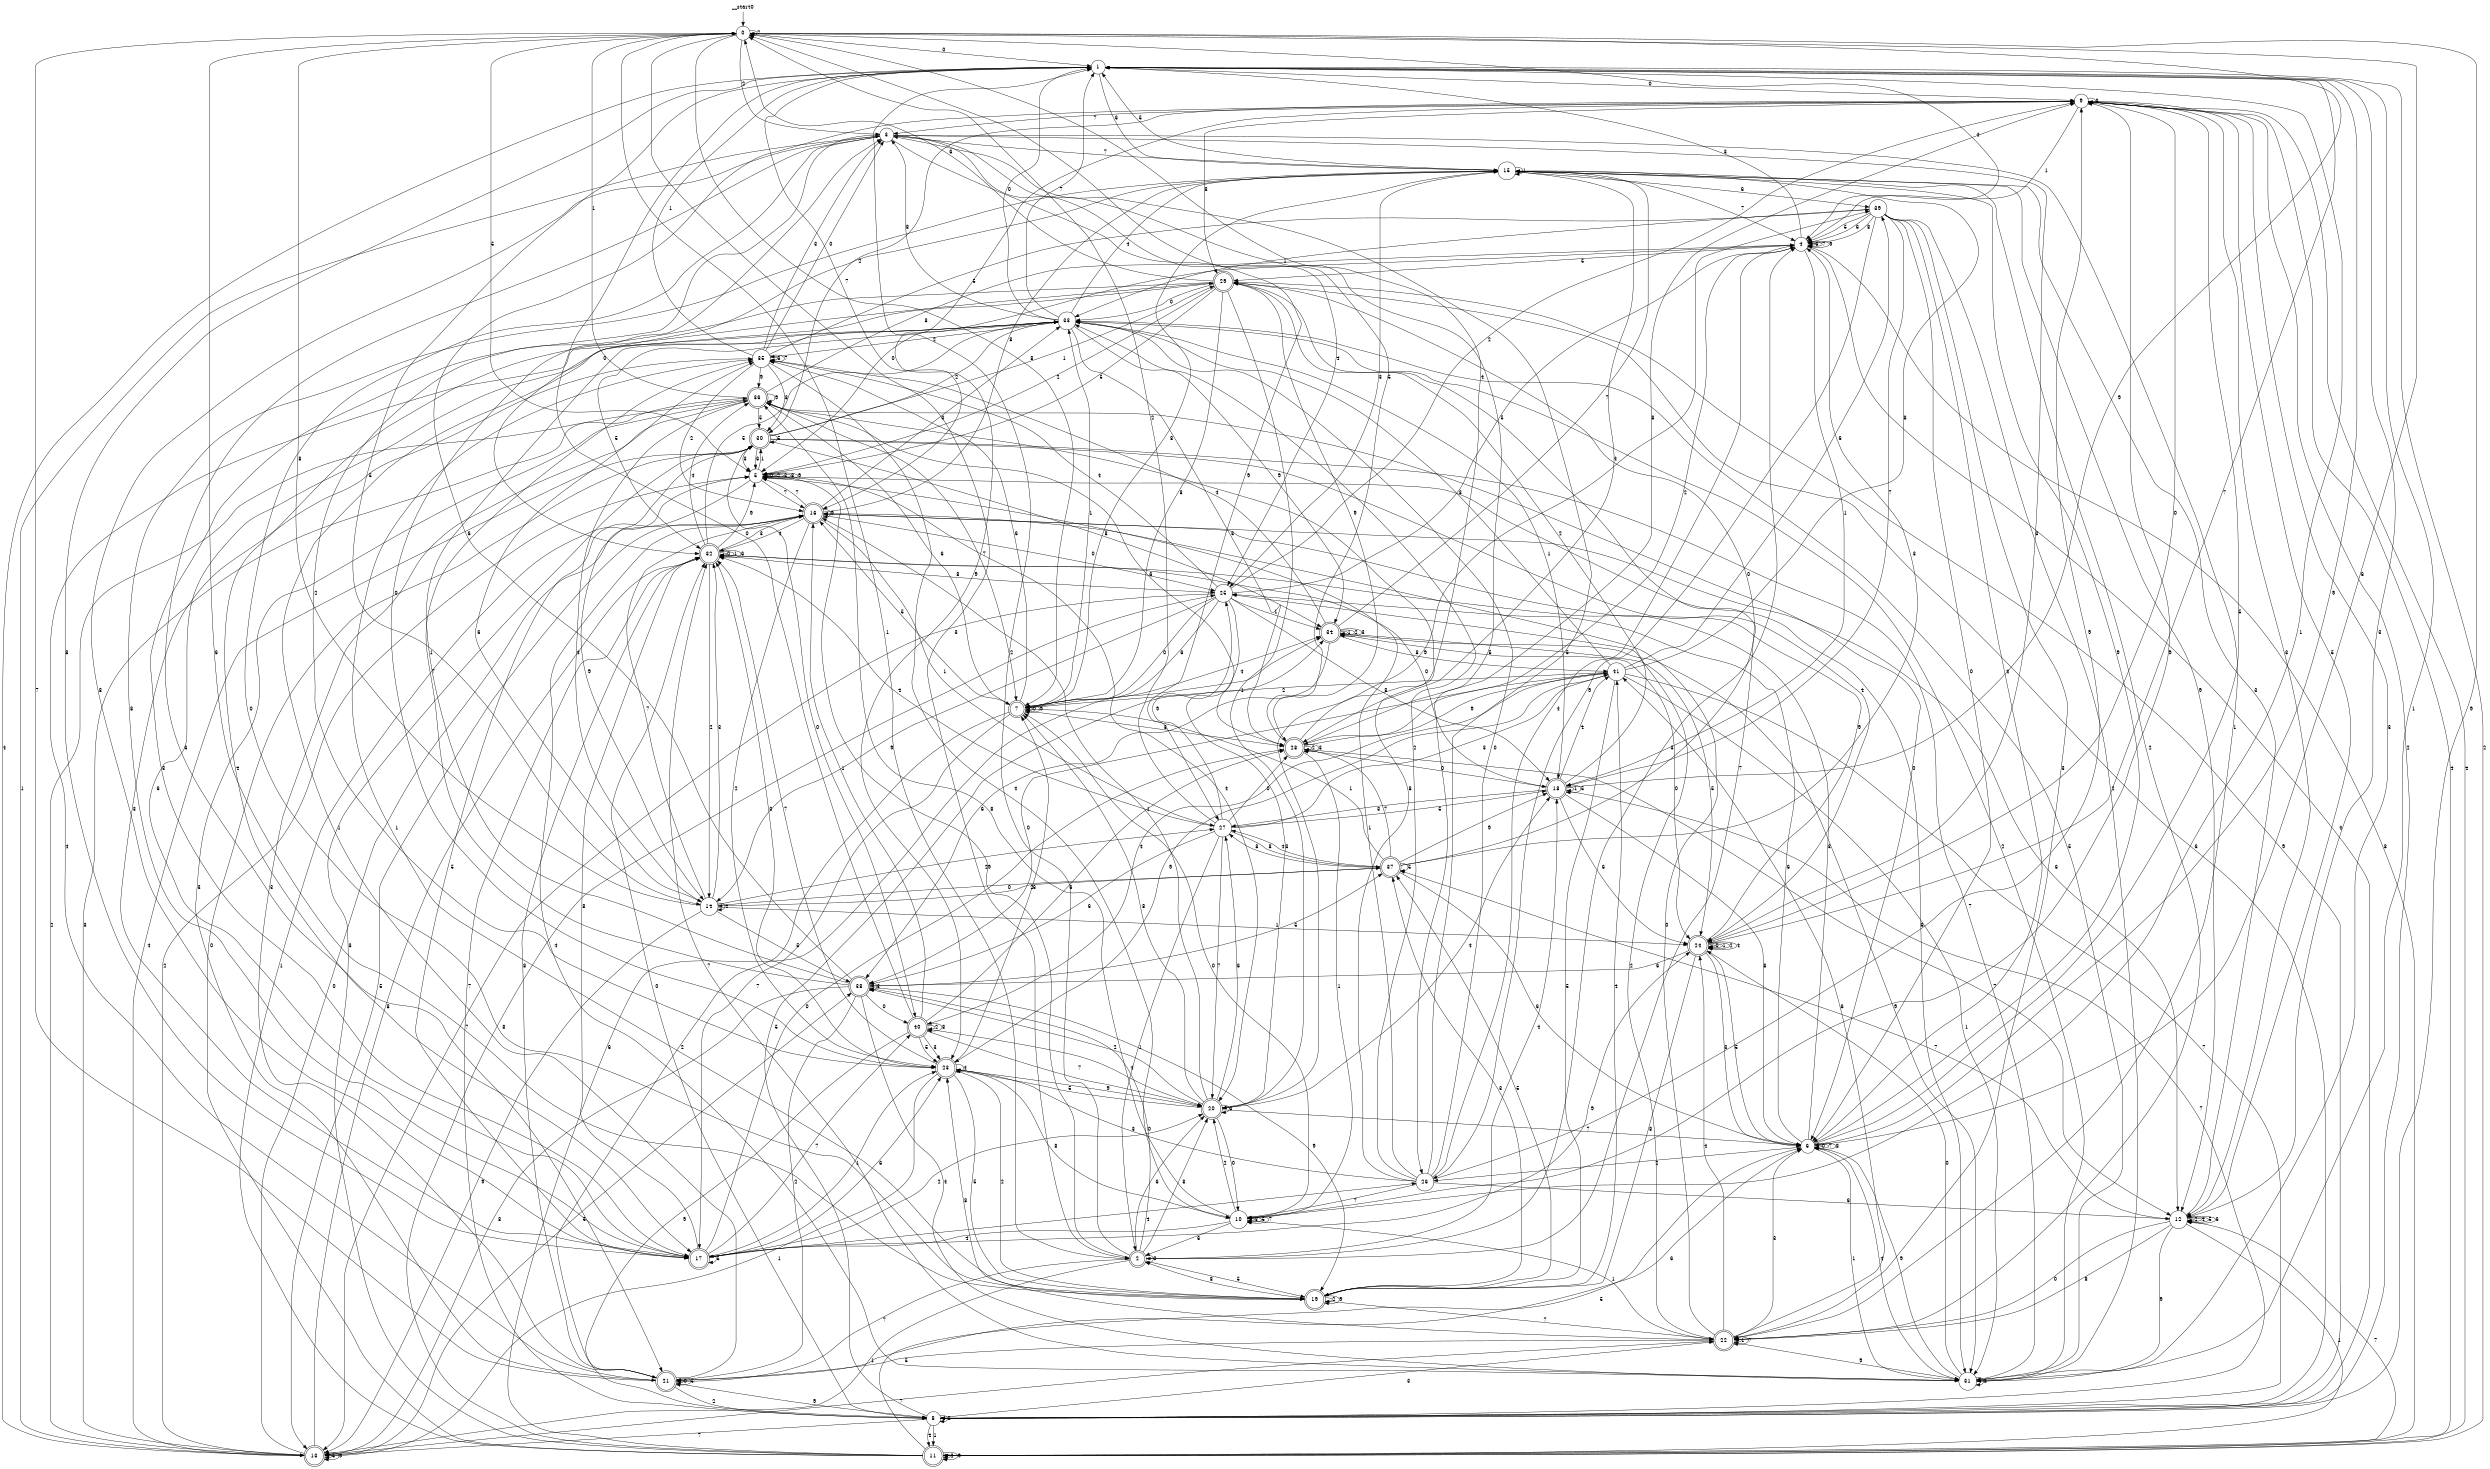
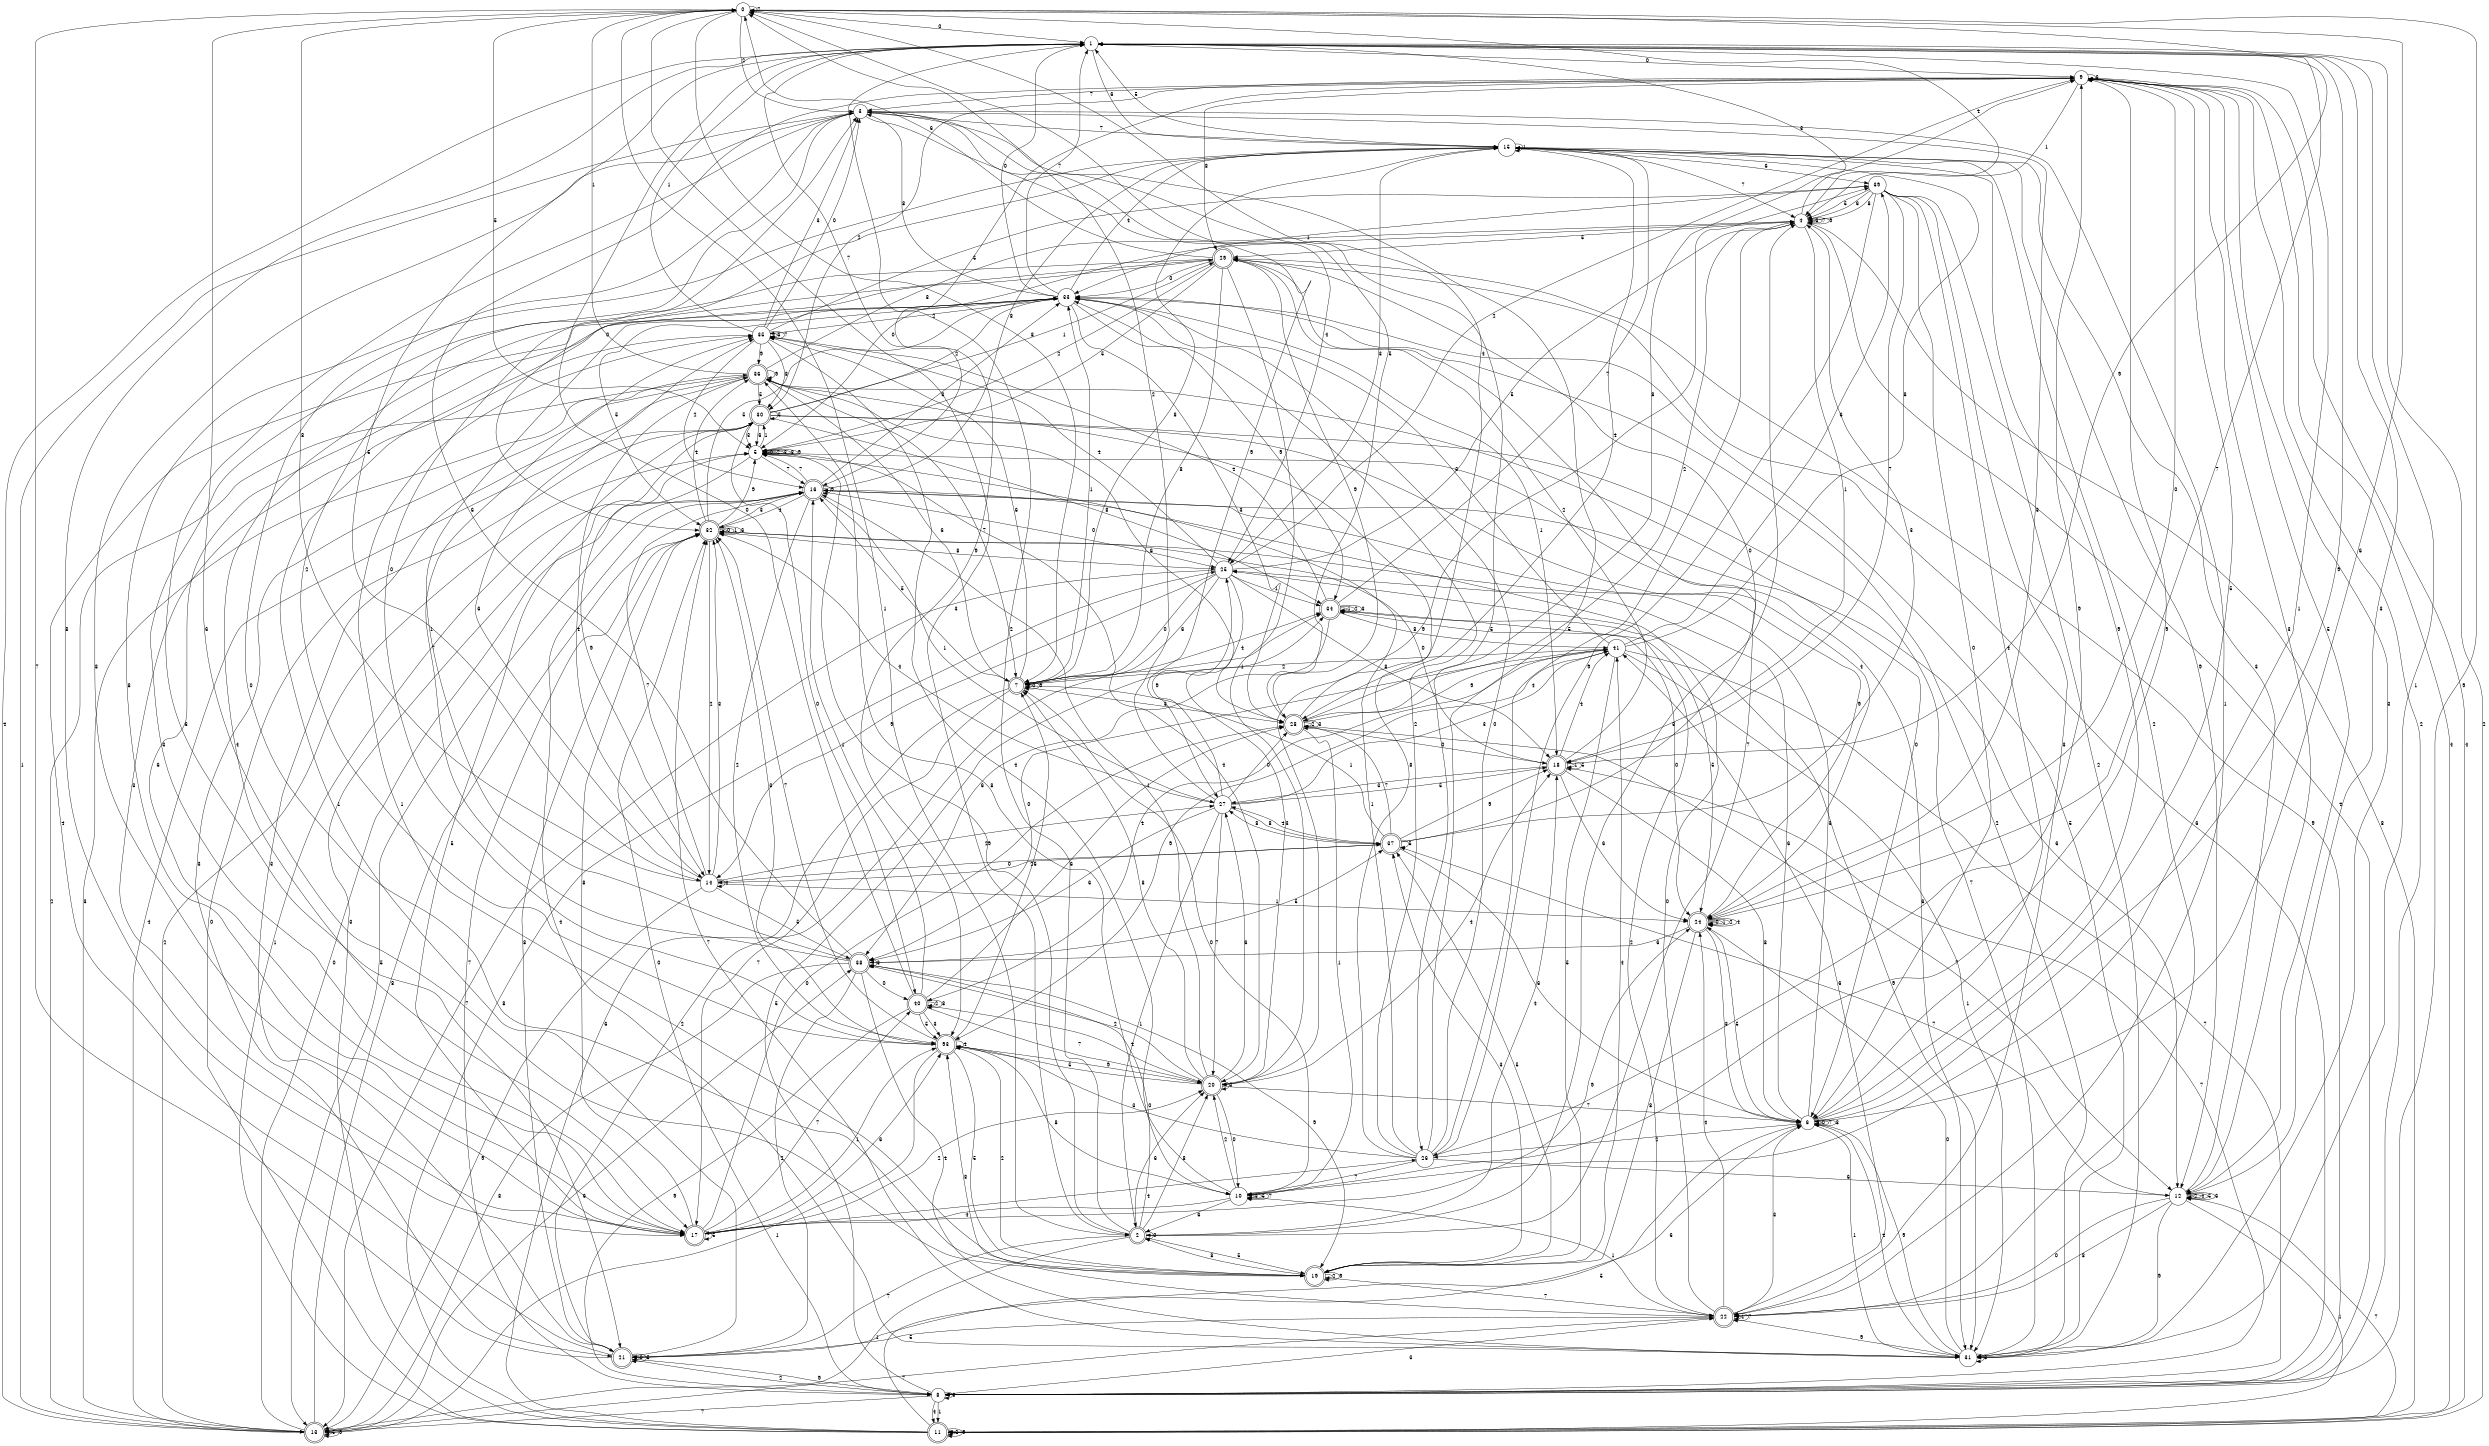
(743, 7) -> none
(946, 1068) -> (946, 1045)
(585, 1220) -> (585, 1196)
